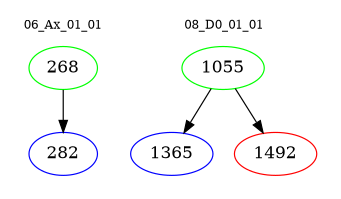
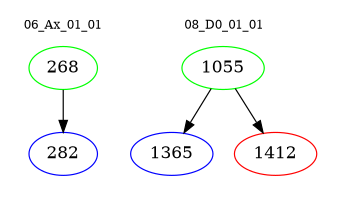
(276, 154) -> (276, 154)
